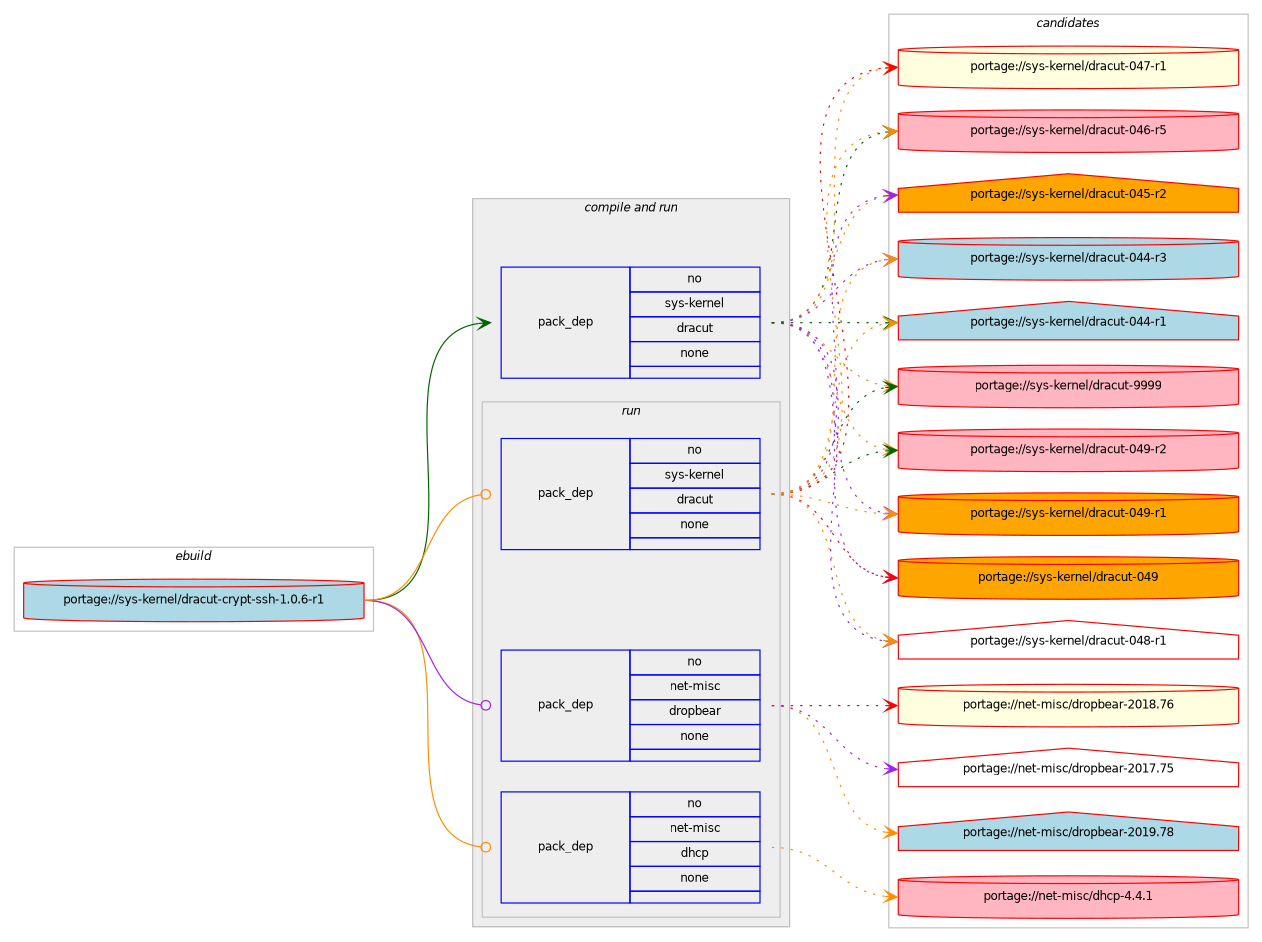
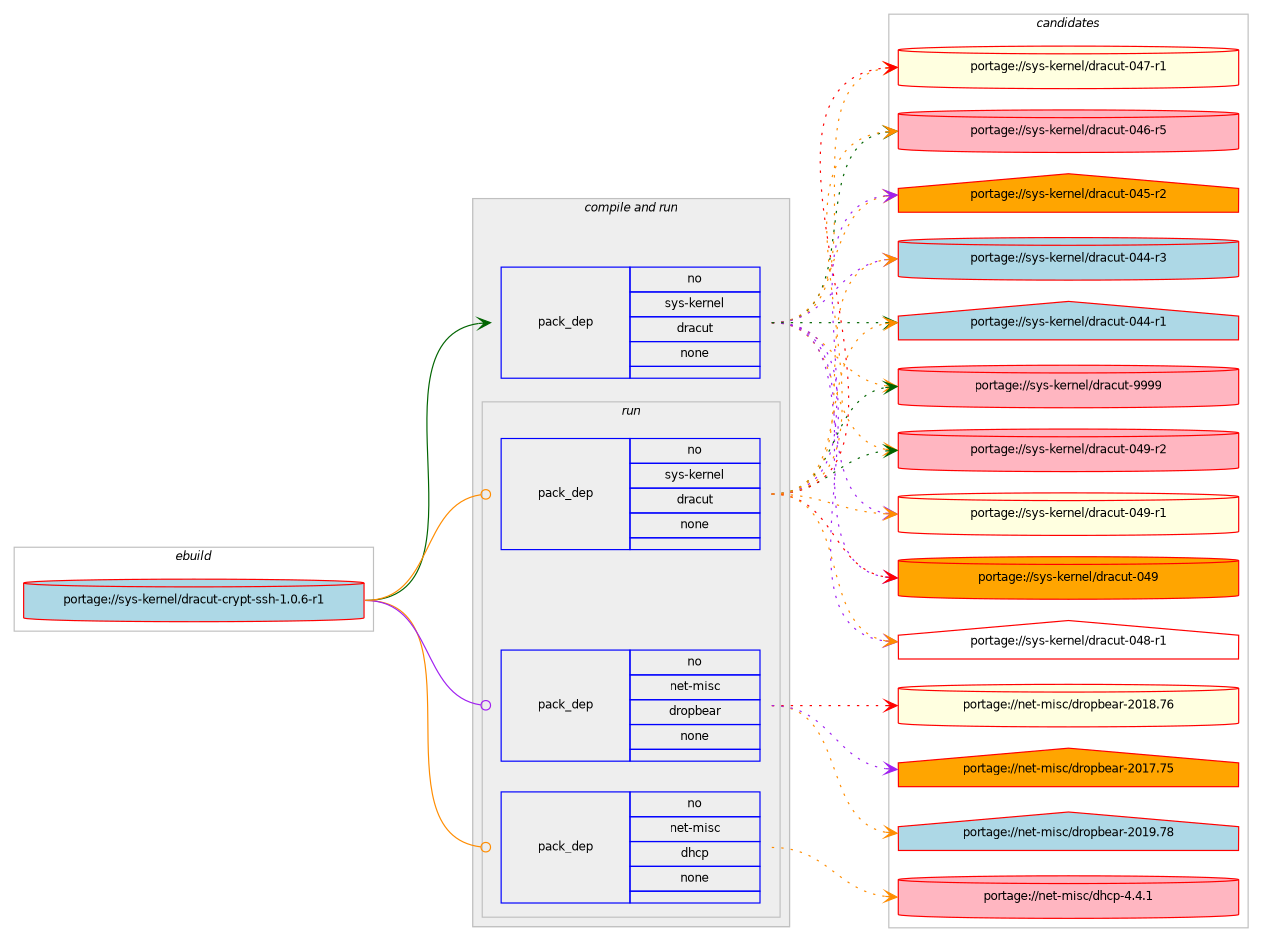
(1068, 514) -> (1068, 514)
(1068, 769) -> (1068, 769)
